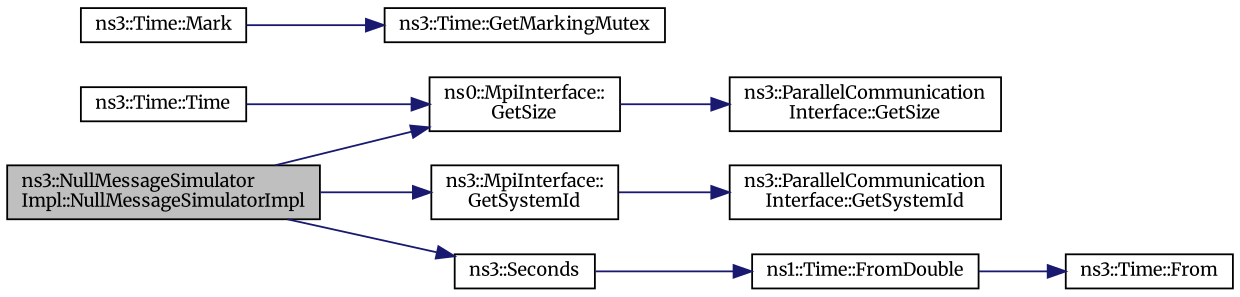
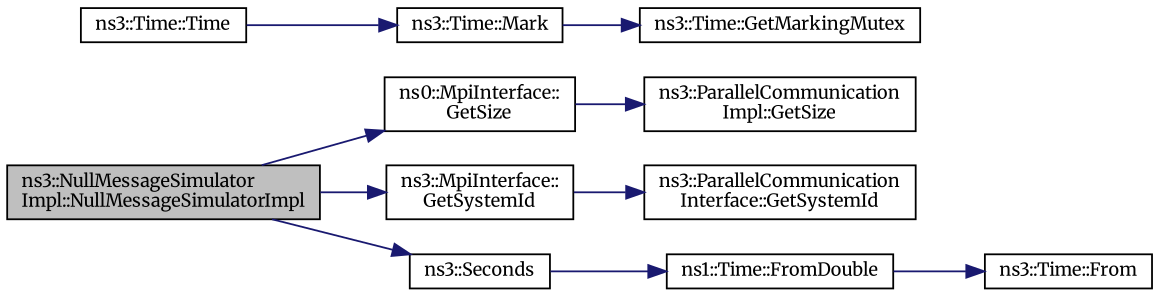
(329, 104) -> (313, 25)
(865, 104) -> (780, 104)
